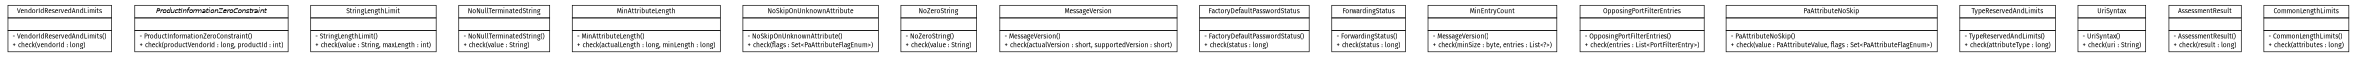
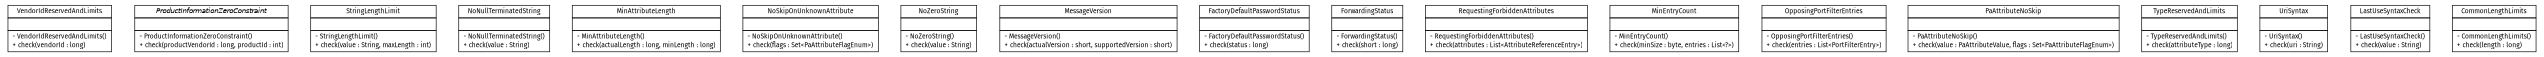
none -> (1506, 29)
(2205, 29) -> none
none -> (2390, 29)
(1461, 37) -> (1641, 37)
(1369, 45) -> (1367, 45)
(2306, 45) -> (2490, 45)
